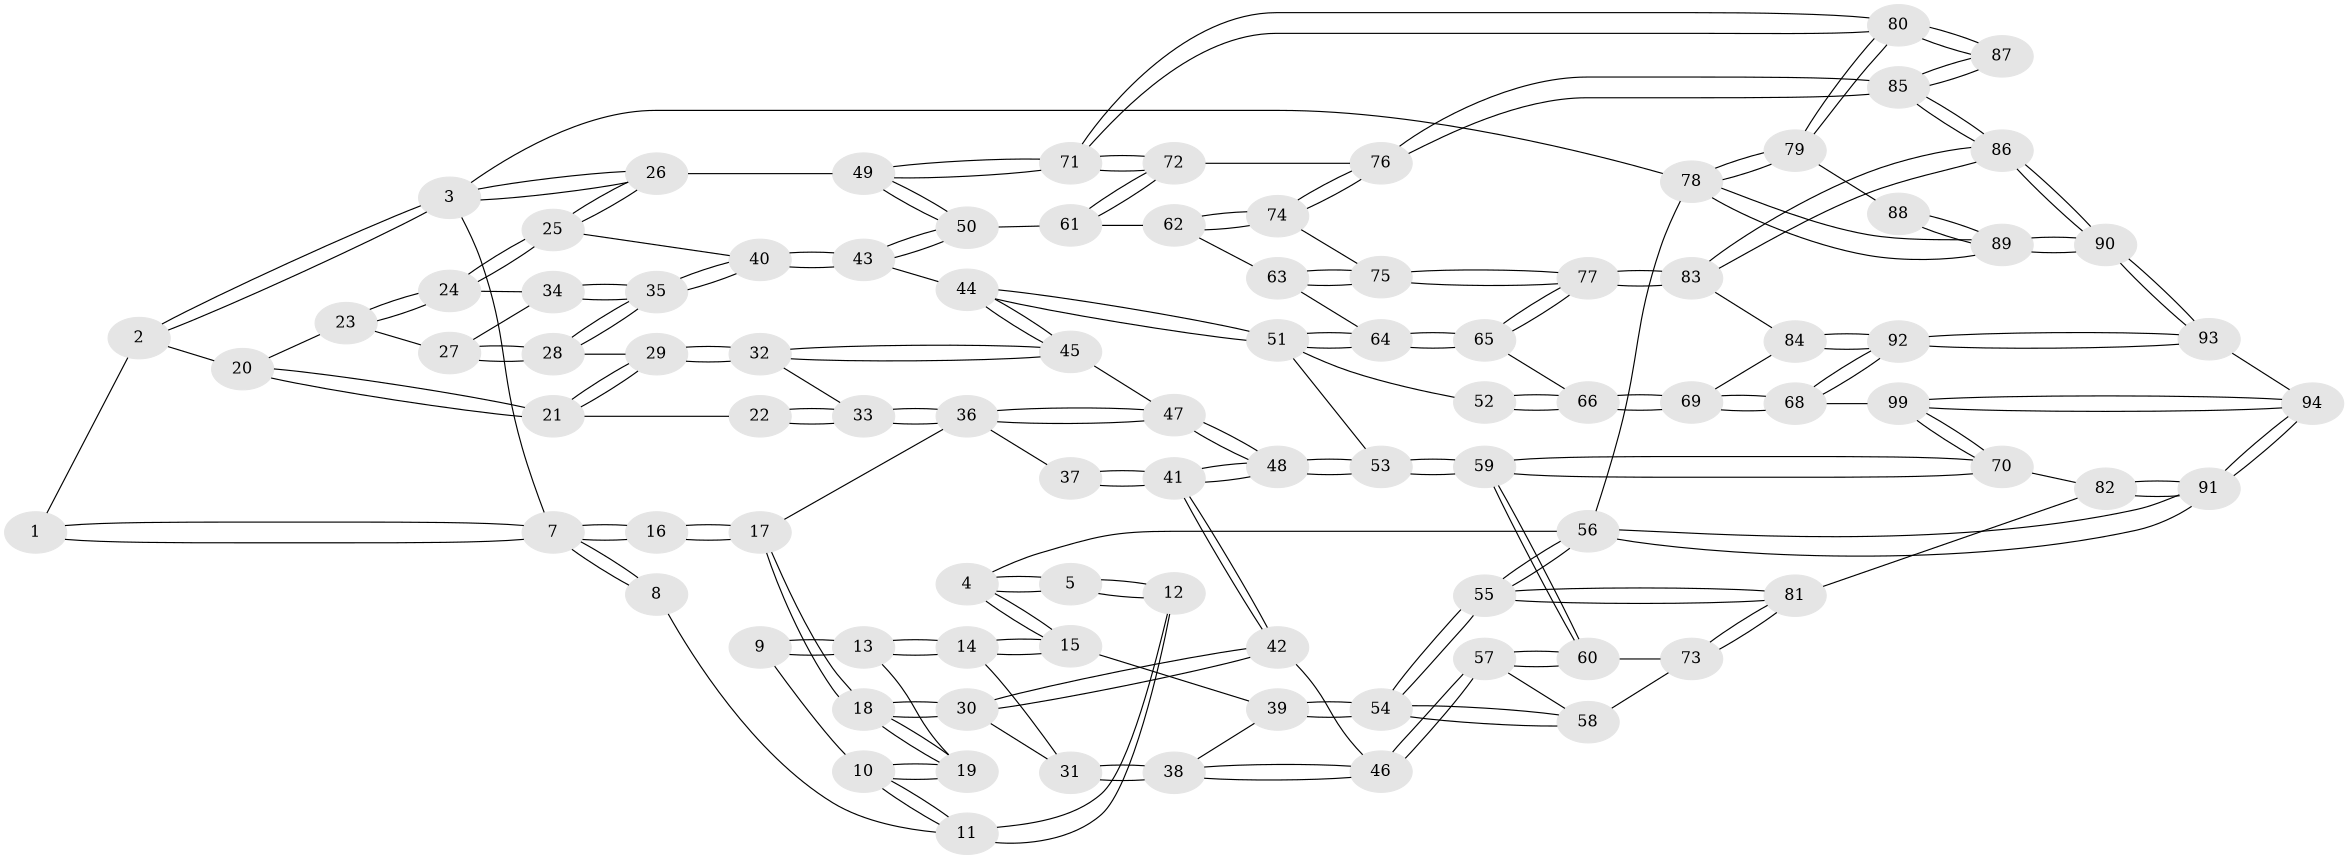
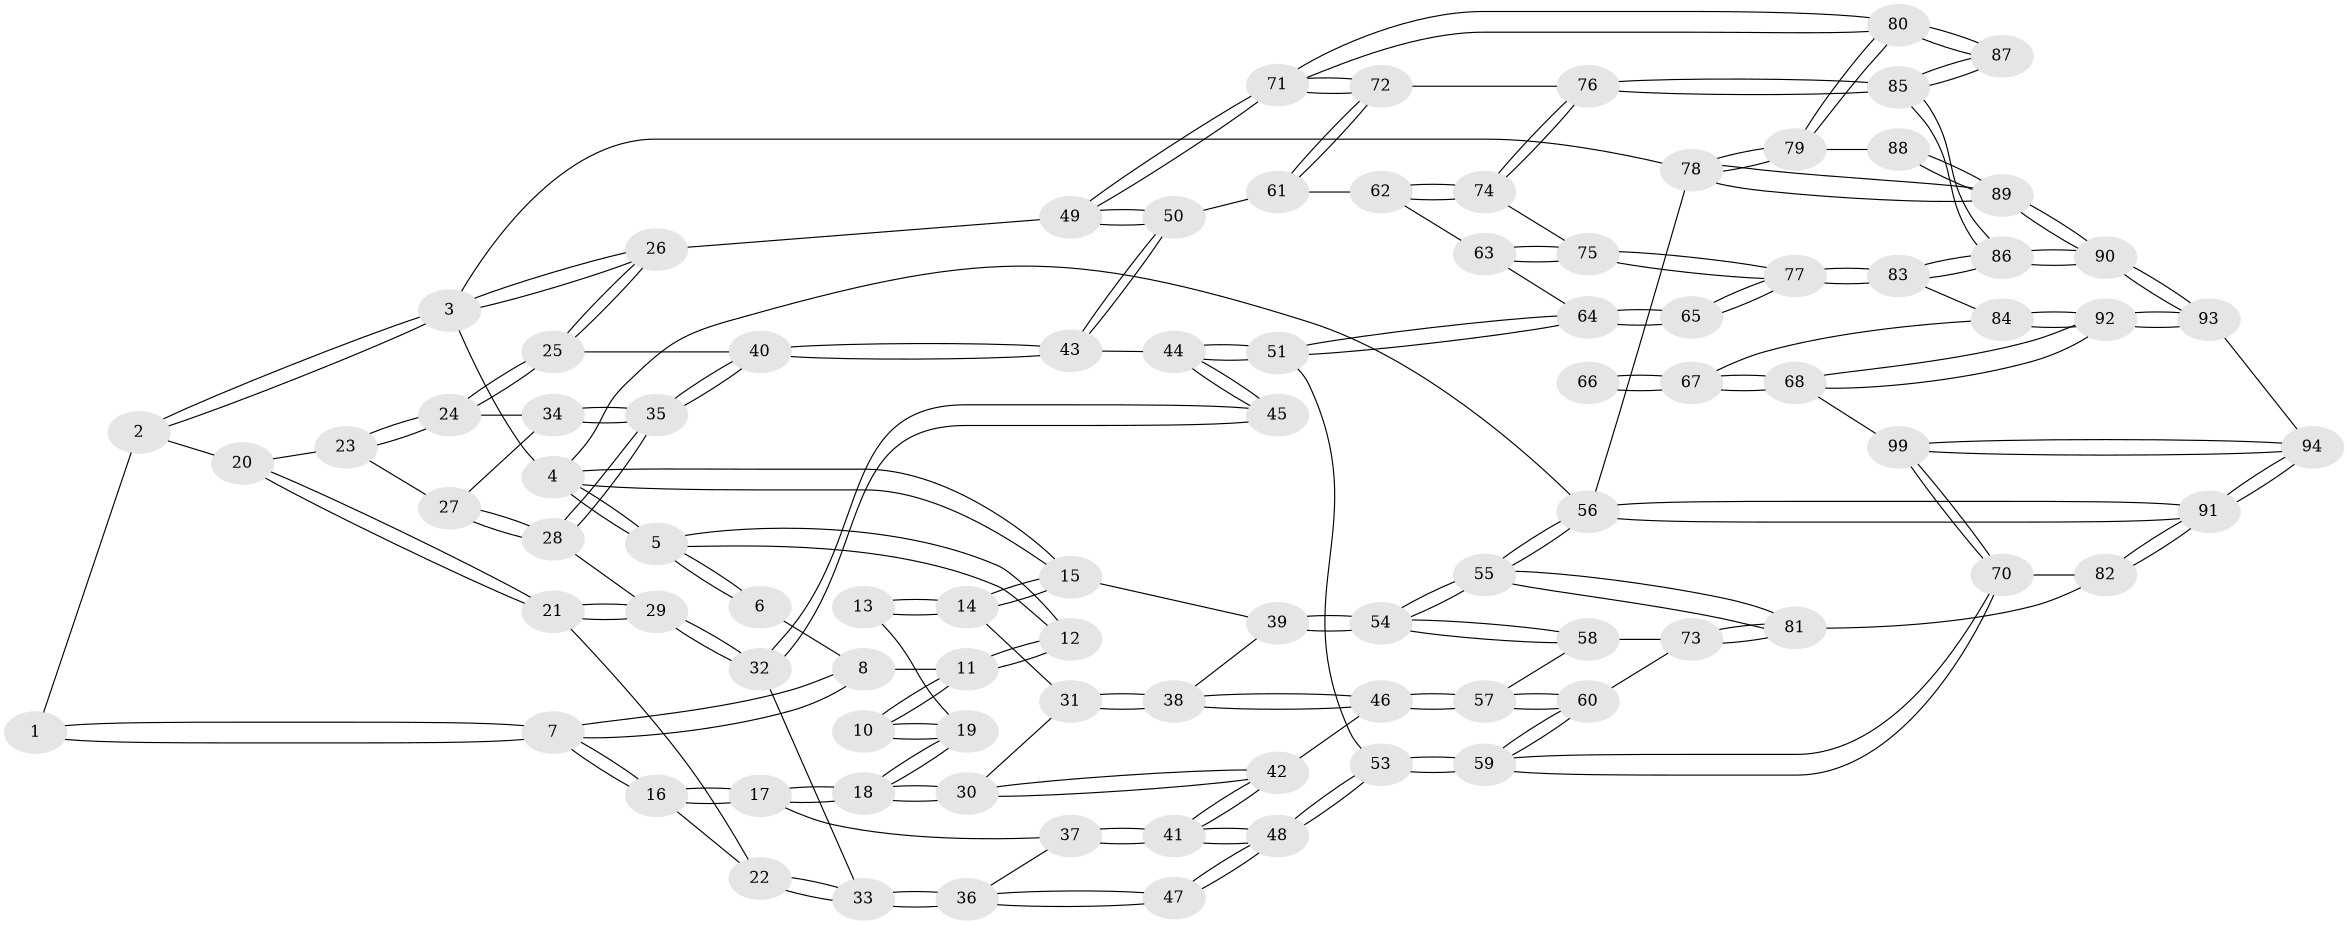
(1536, 371) -> none
(506, 372) -> (496, 405)
(1123, 384) -> none
(1485, 402) -> none
(1692, 402) -> (1692, 383)
(864, 474) -> (911, 836)
none -> (760, 607)
(760, 647) -> none
none -> (708, 837)
